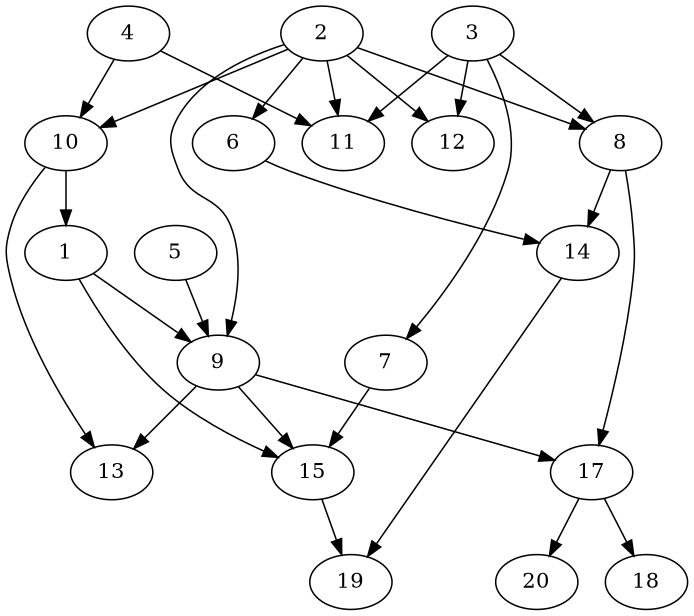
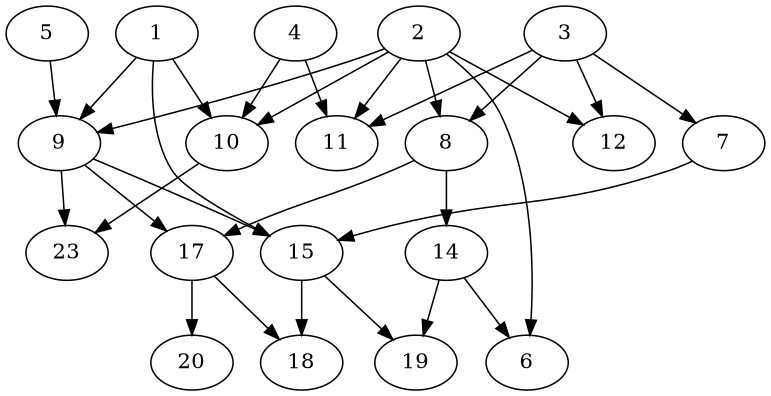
(66, 191) -> (188, 82)
(393, 205) -> (482, 302)
none -> (302, 300)
(112, 472) -> (67, 253)
